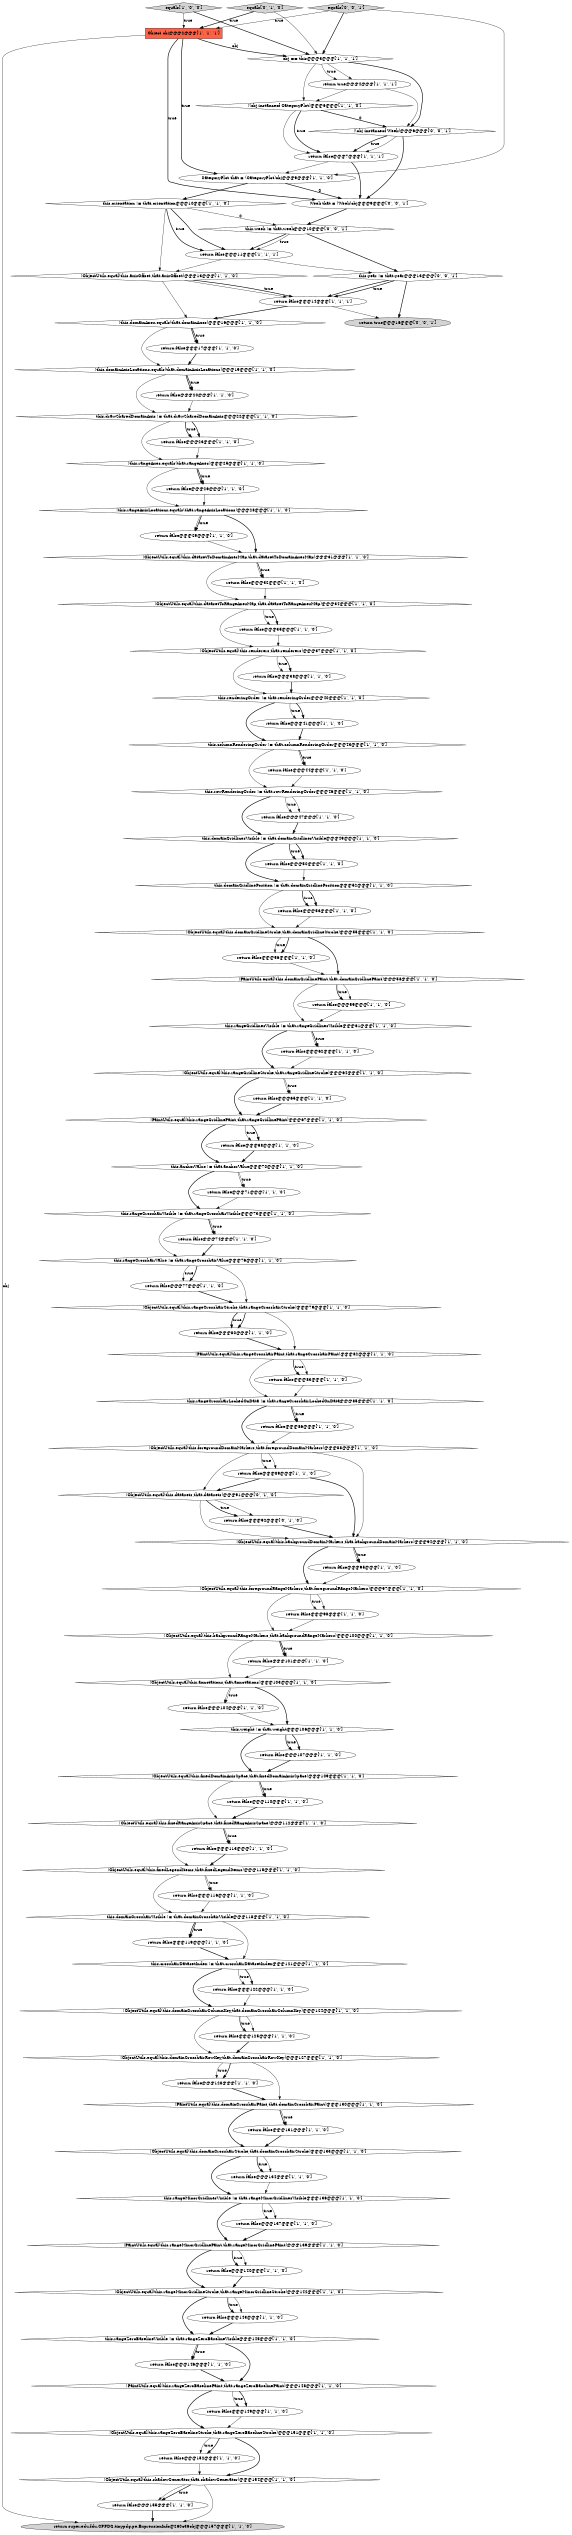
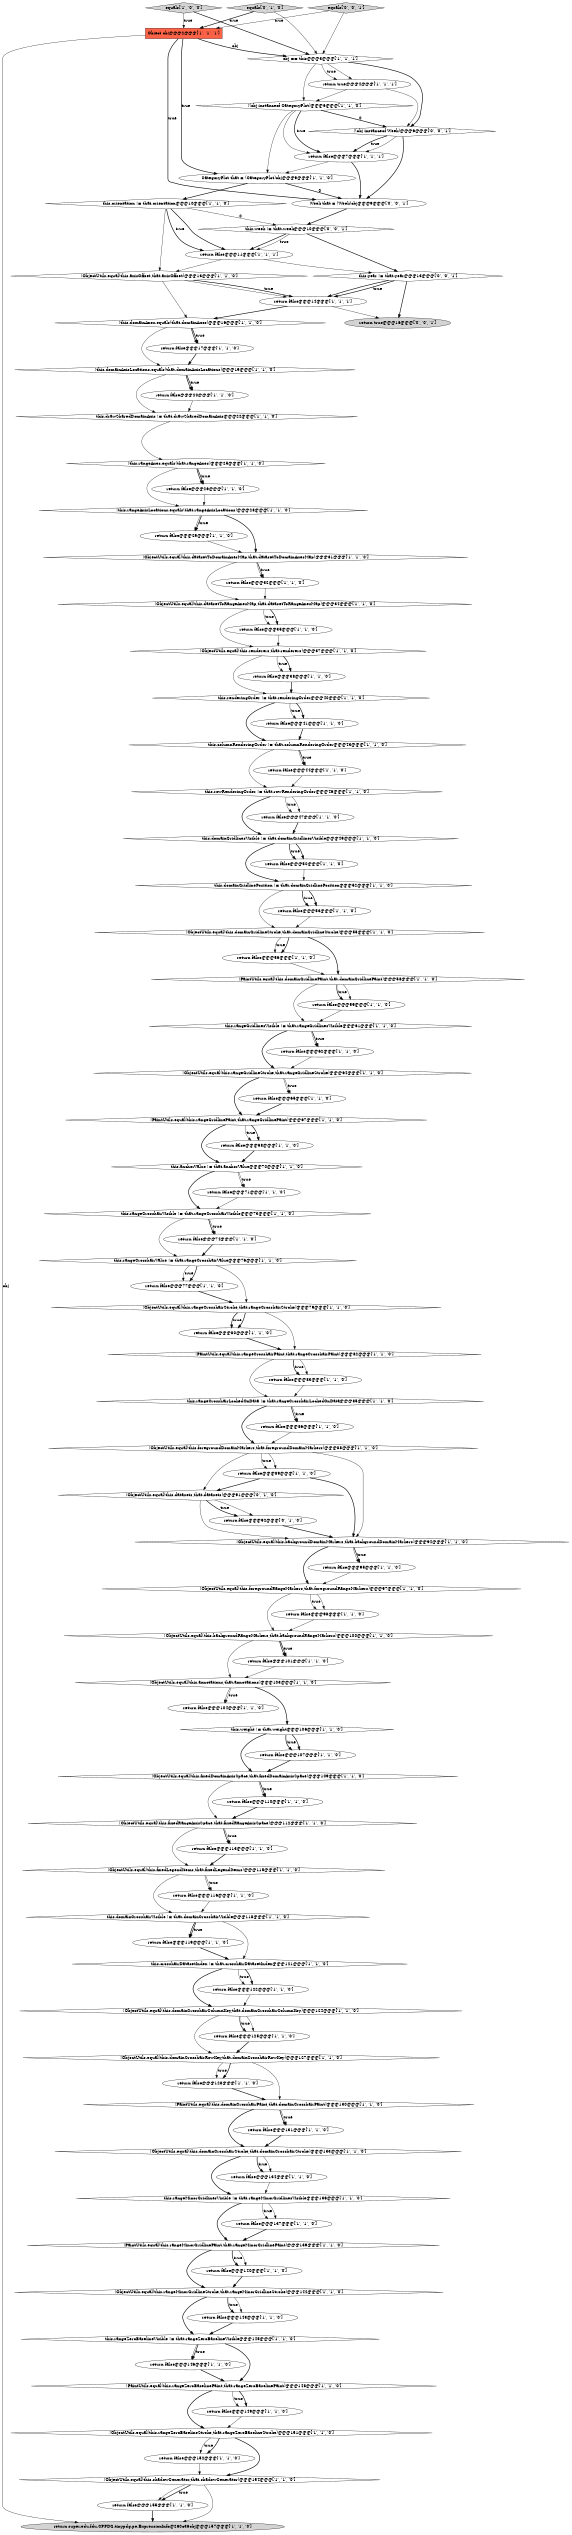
(334, 32) -> (334, 32)
(504, 107) -> (274, 137)
(200, 442) -> none
(254, 1719) -> none
